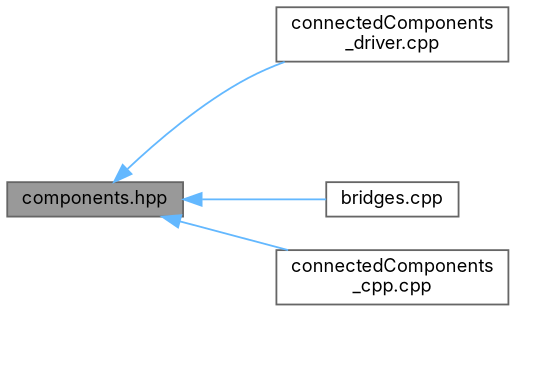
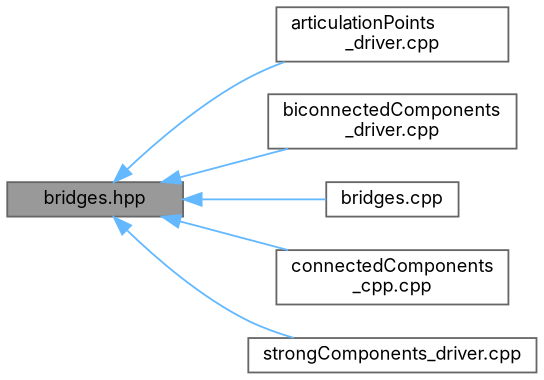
(392, 34) -> (392, 34)
none -> (392, 121)
(95, 199) -> (95, 199)
none -> (392, 355)
